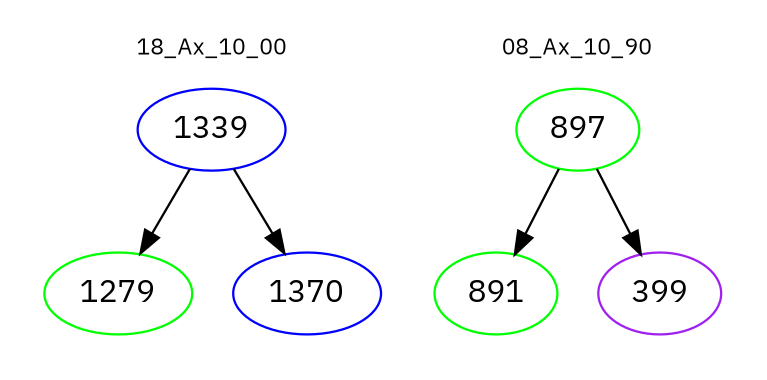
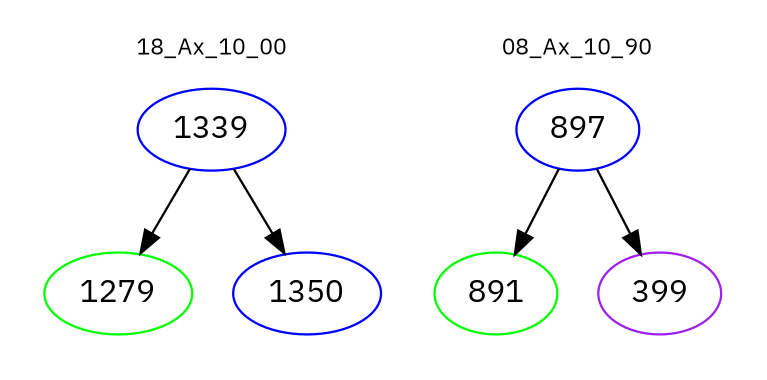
(578, 130) -> (578, 130)
(307, 293) -> (307, 293)
